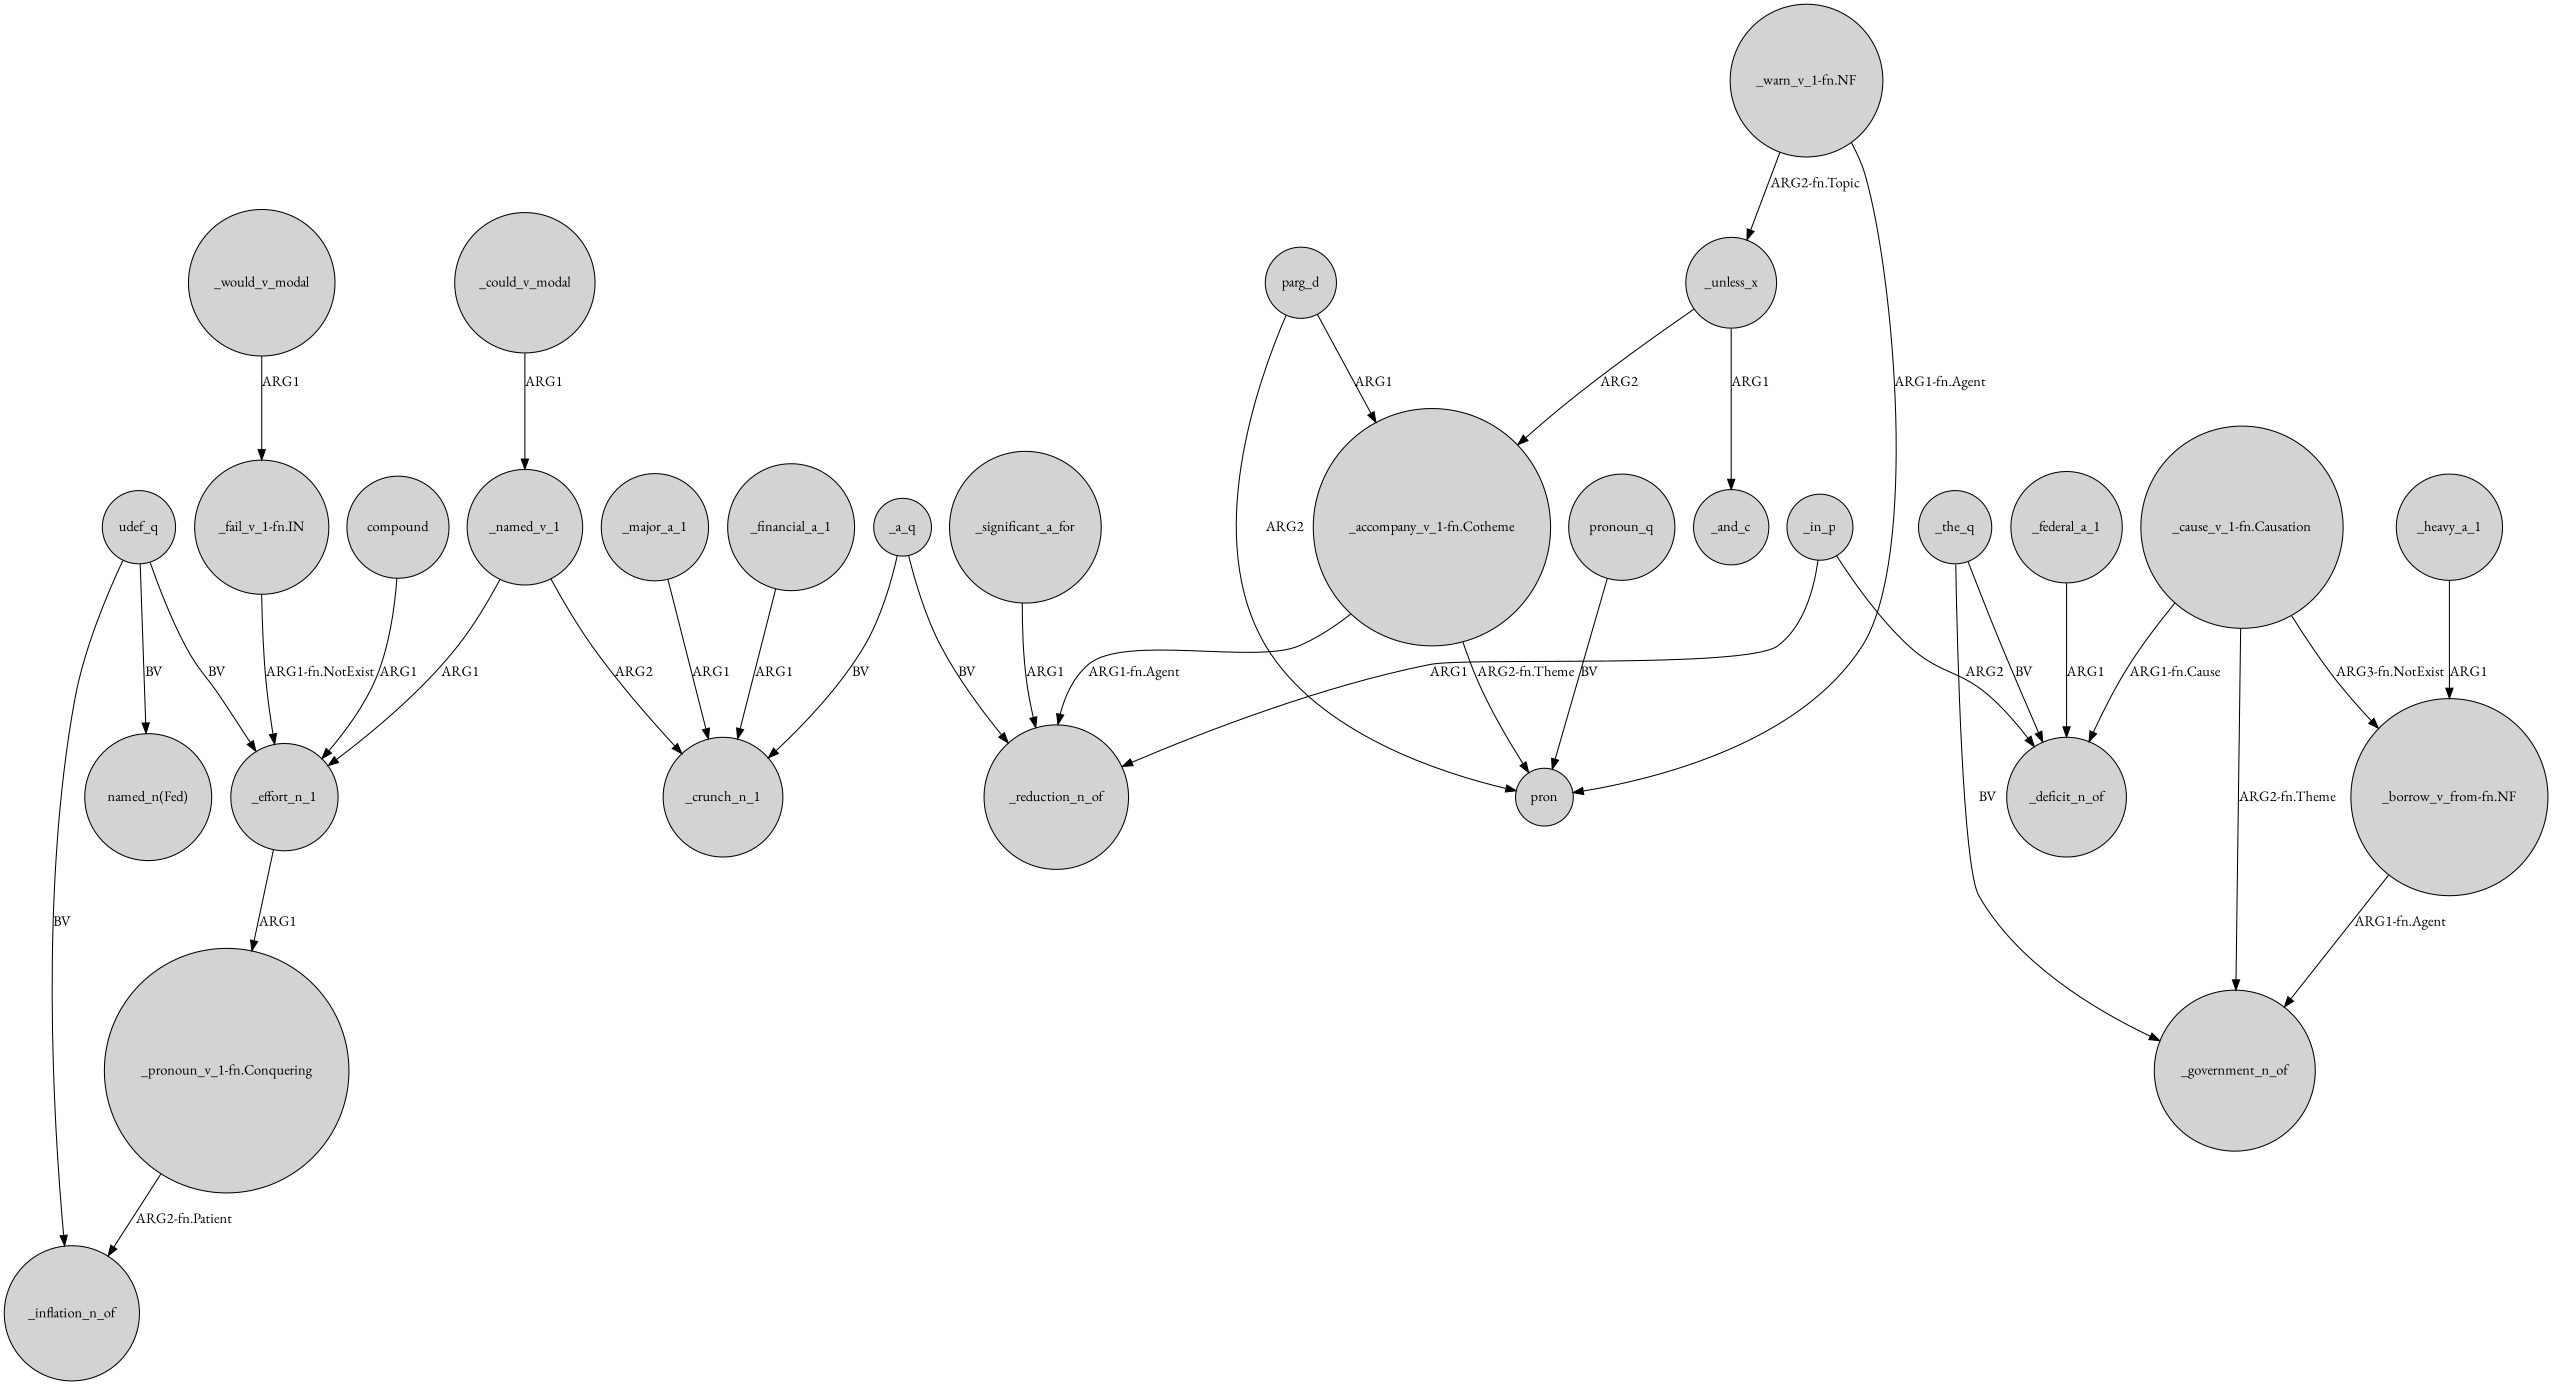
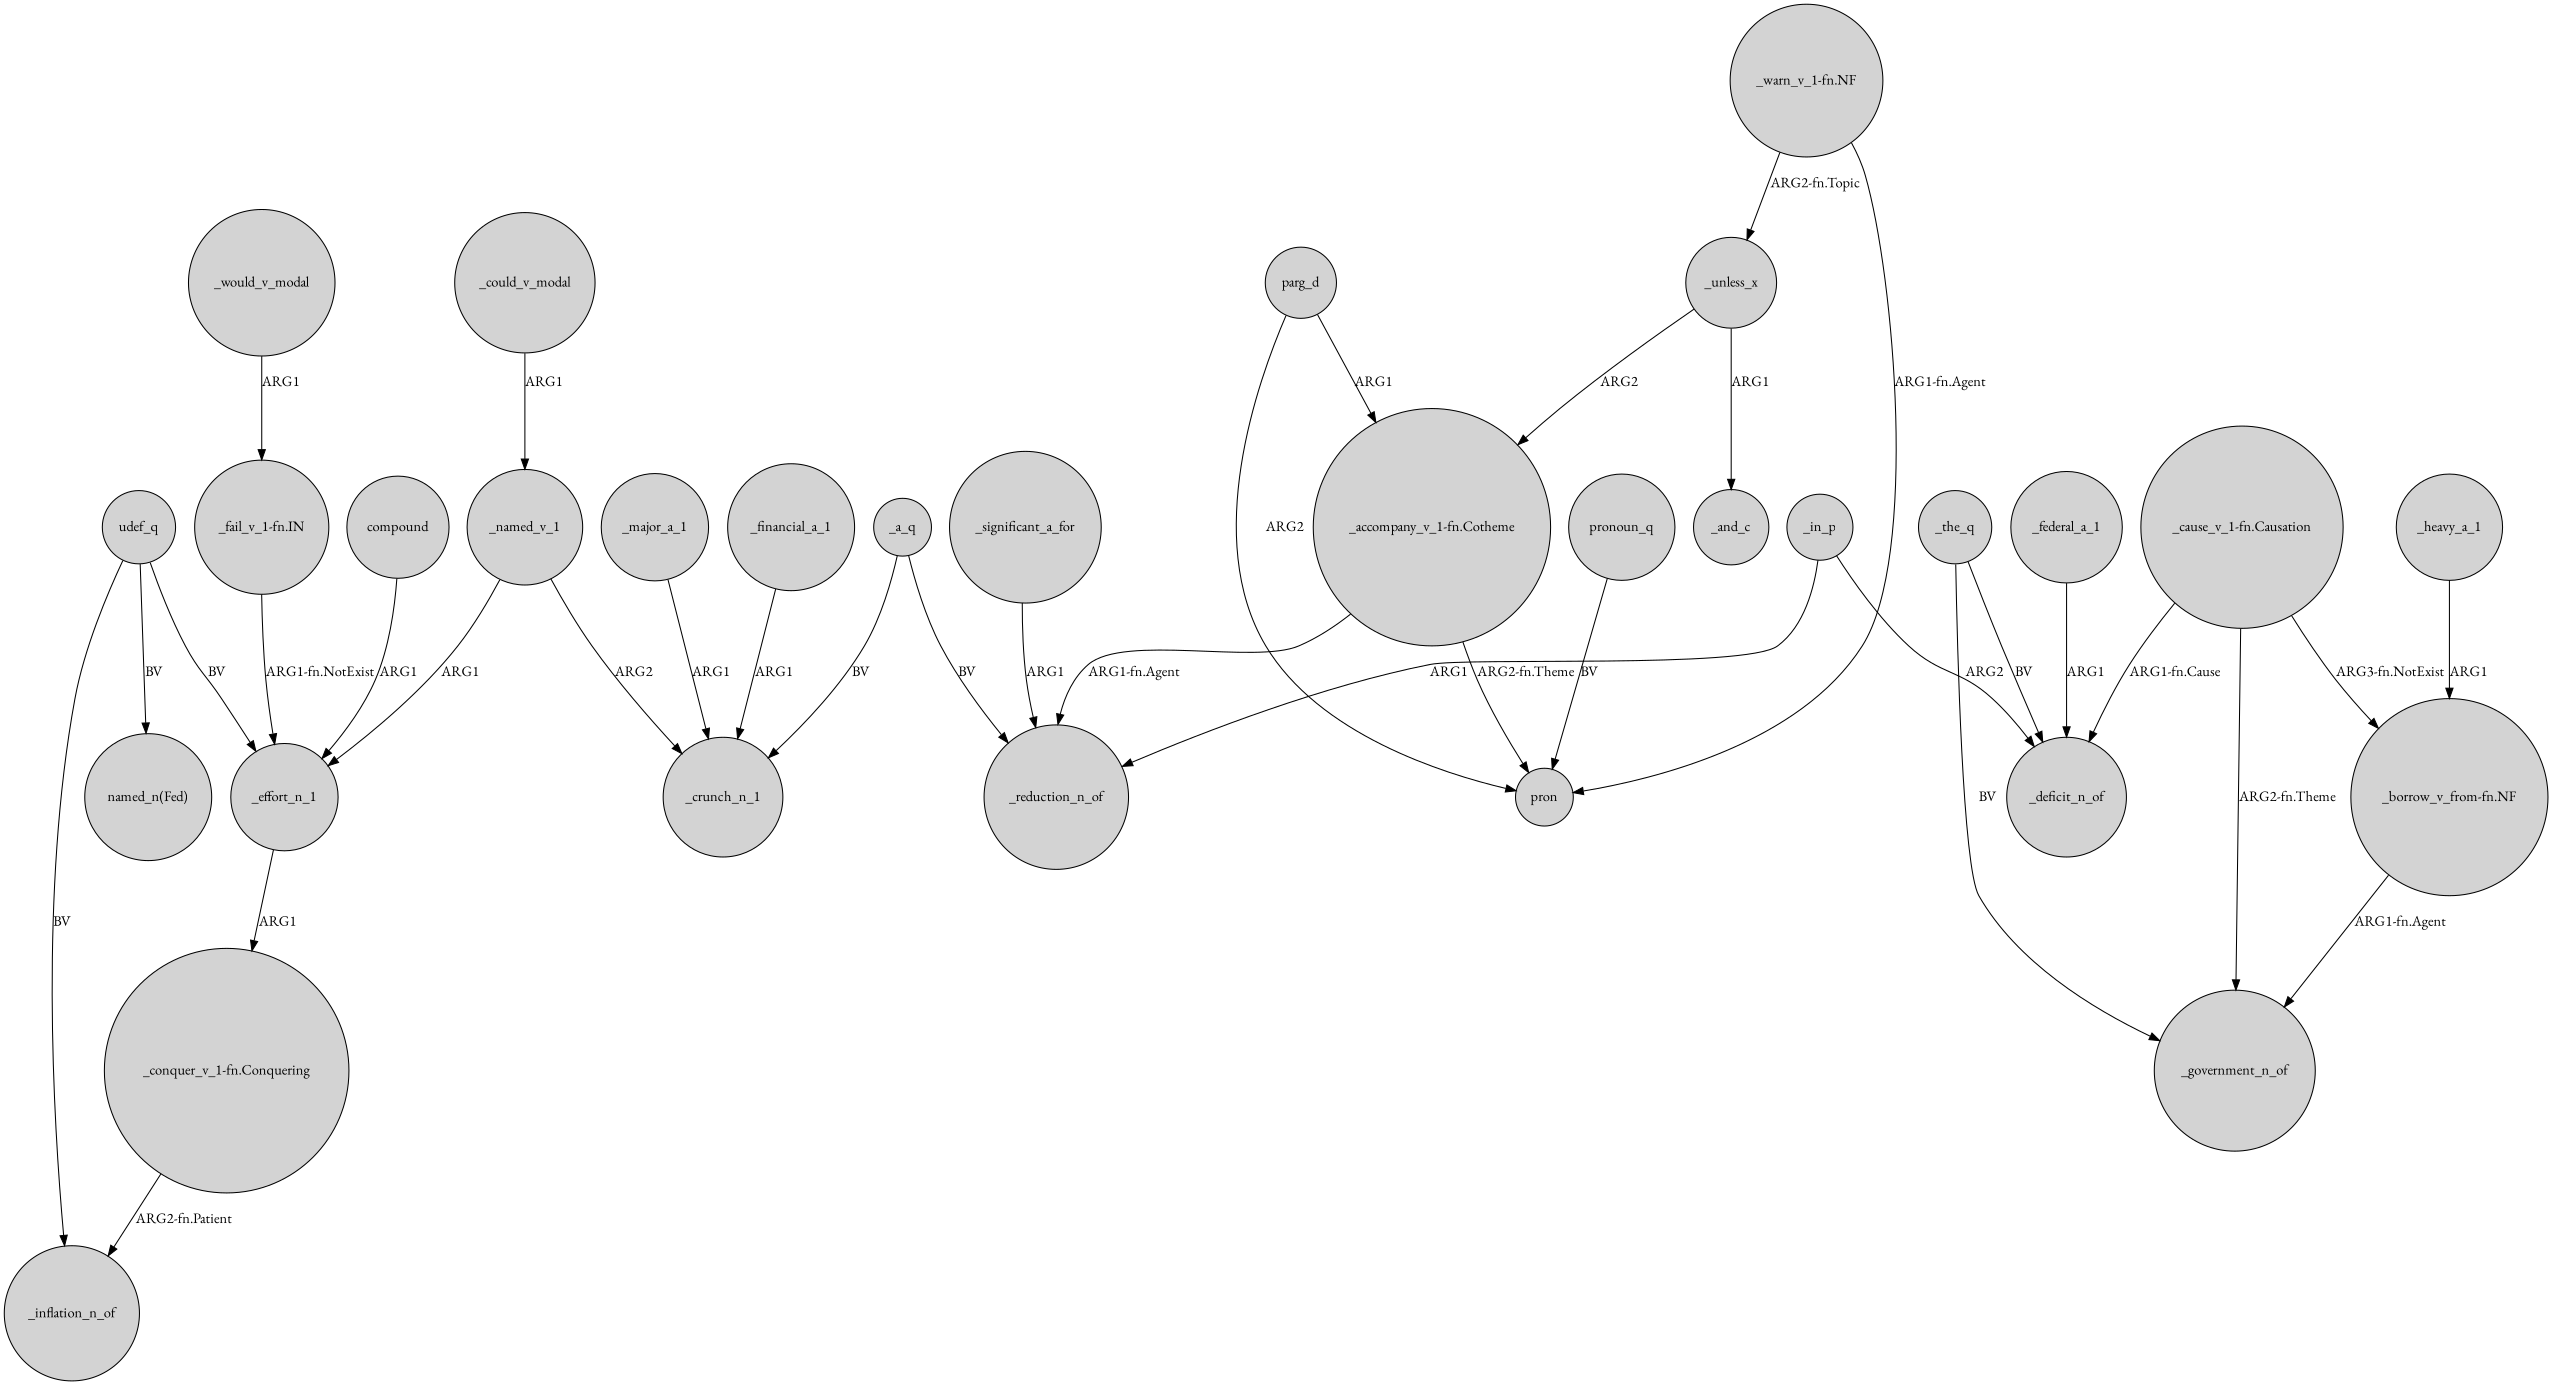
(227, 1071) -> (227, 1071)
